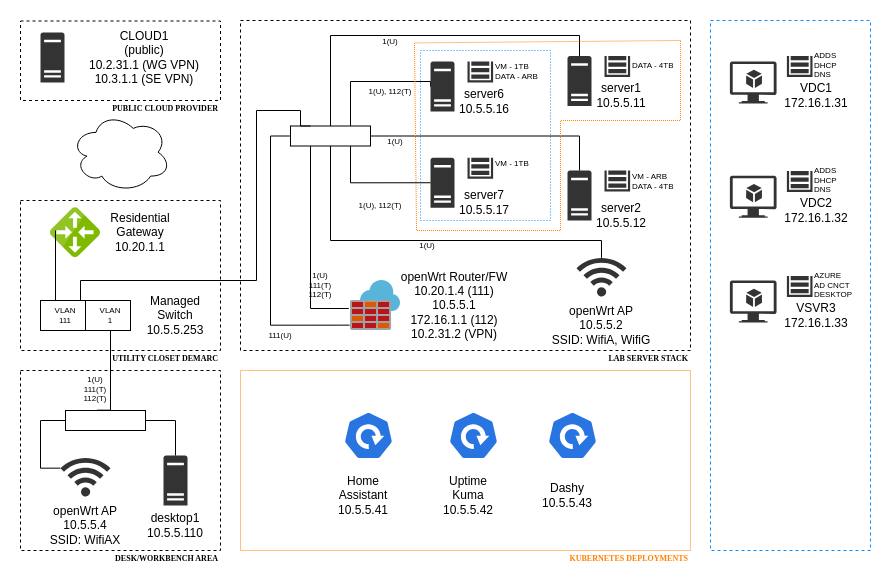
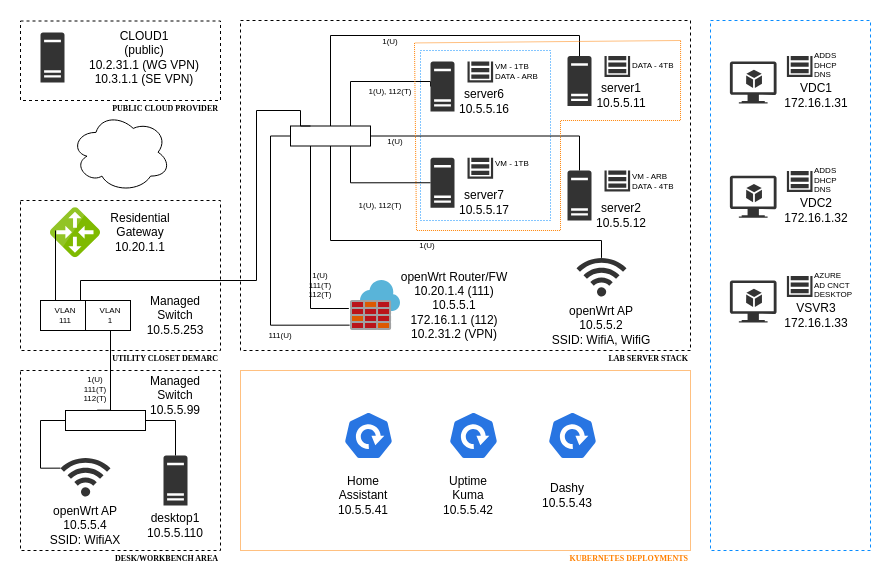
none -> (176, 396)
